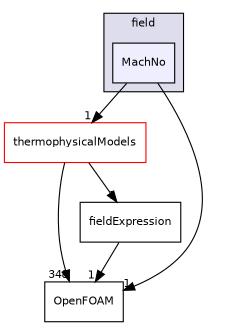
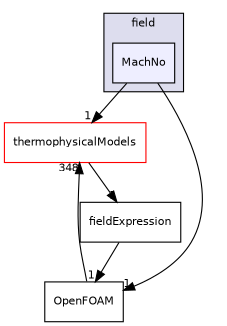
(58, 217) -> (78, 228)
